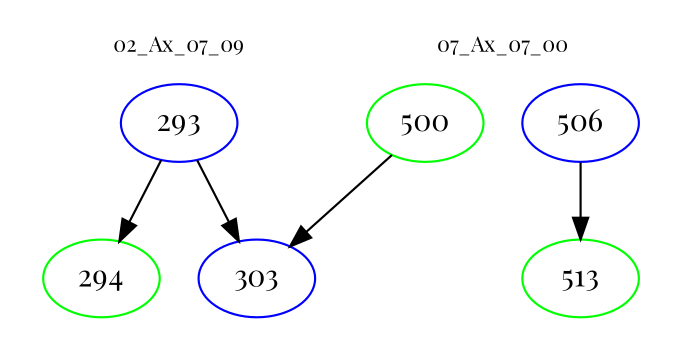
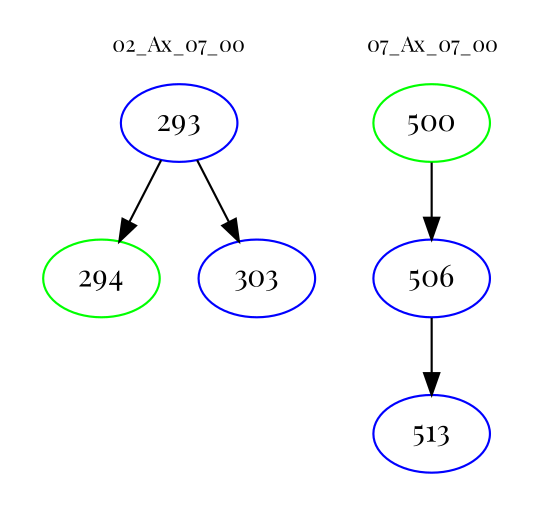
(179, 46) -> (179, 46)
(364, 180) -> (432, 190)
(581, 278) -> (432, 434)
